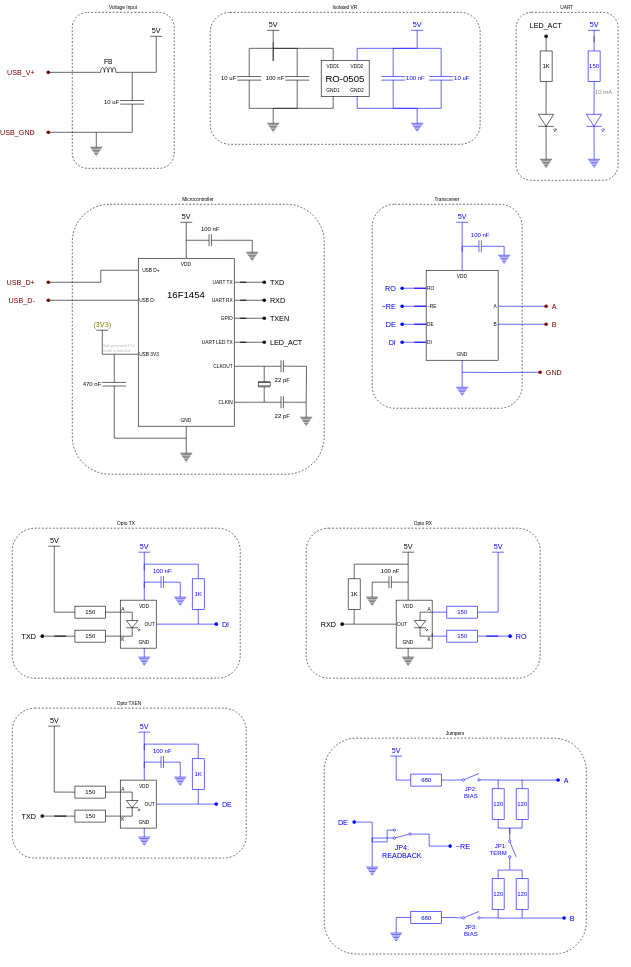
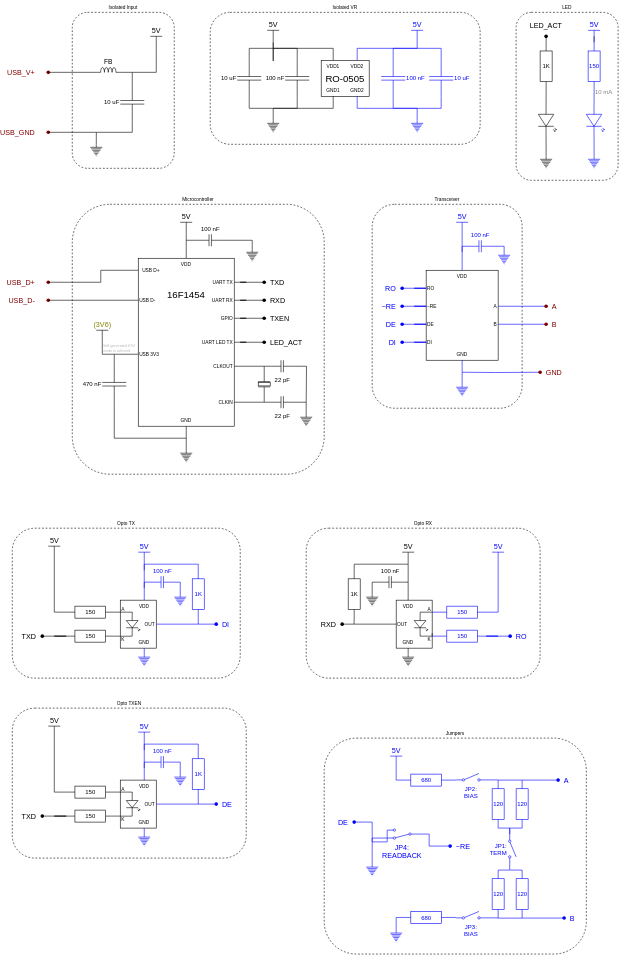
(123, 8) -> (123, 8)
(567, 8) -> (567, 8)
(103, 324) -> (103, 324)
